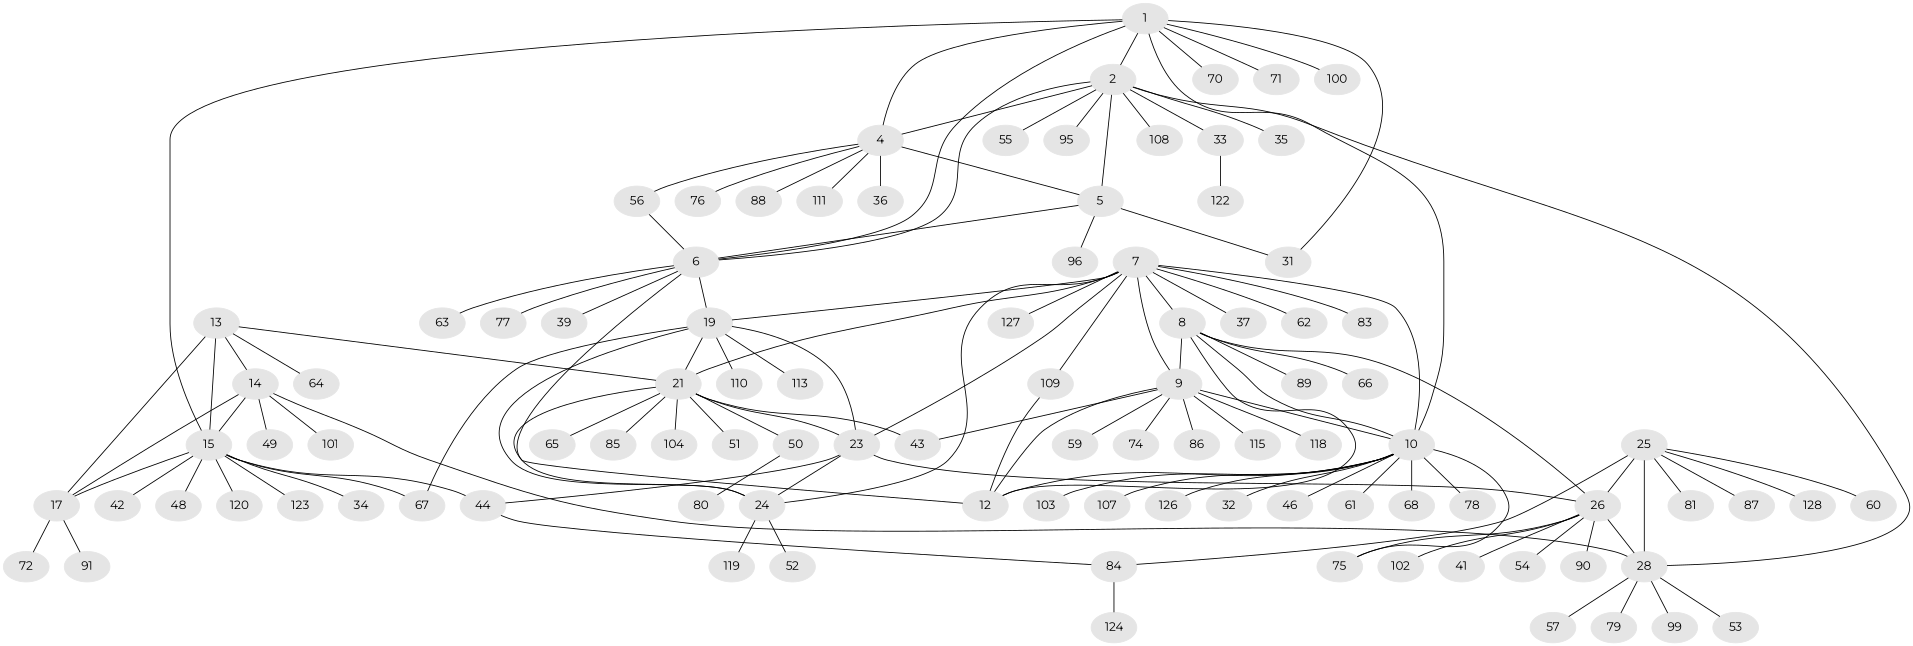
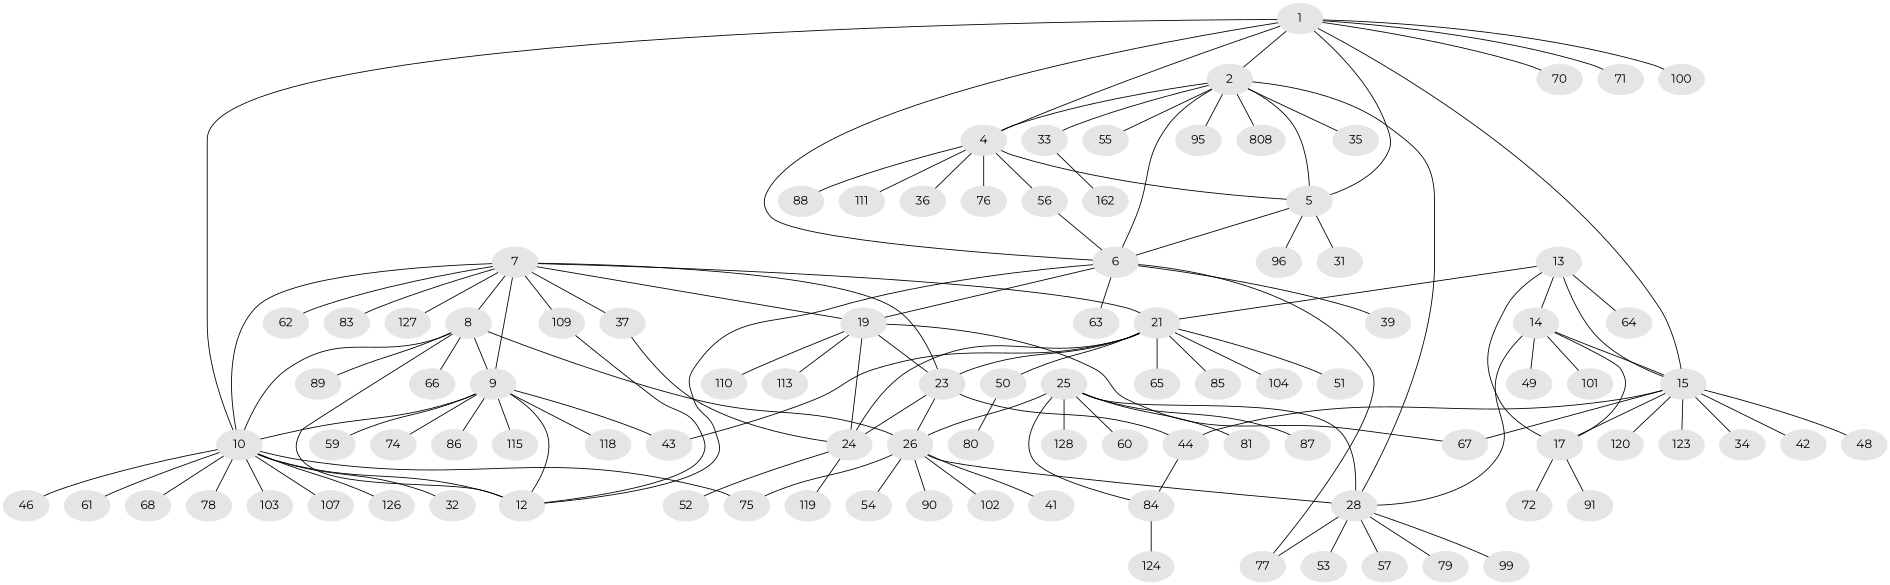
(1369, 67) -> (1381, 112)
(1160, 140) -> (1261, 140)
(1221, 201) -> (1106, 201)
(694, 354) -> none
(966, 396) -> (717, 411)
none -> (1308, 536)
